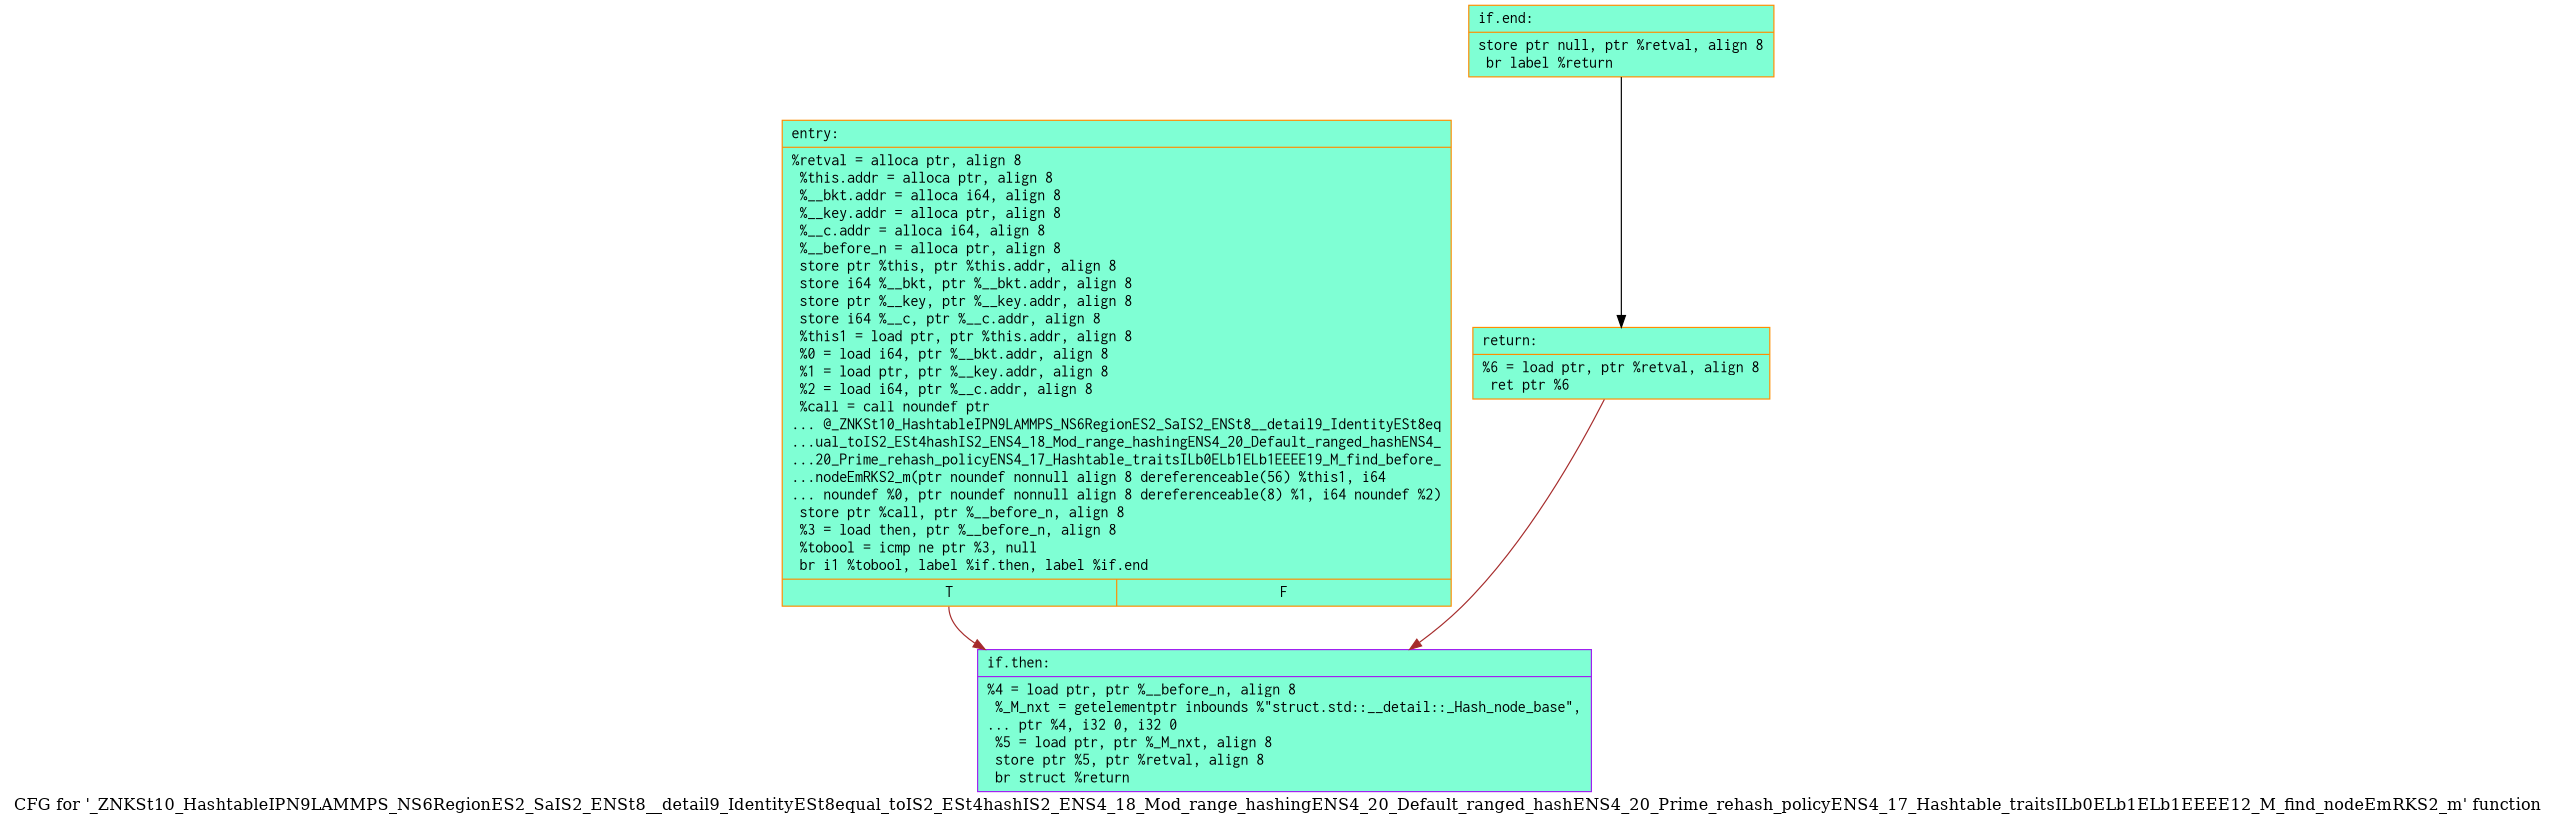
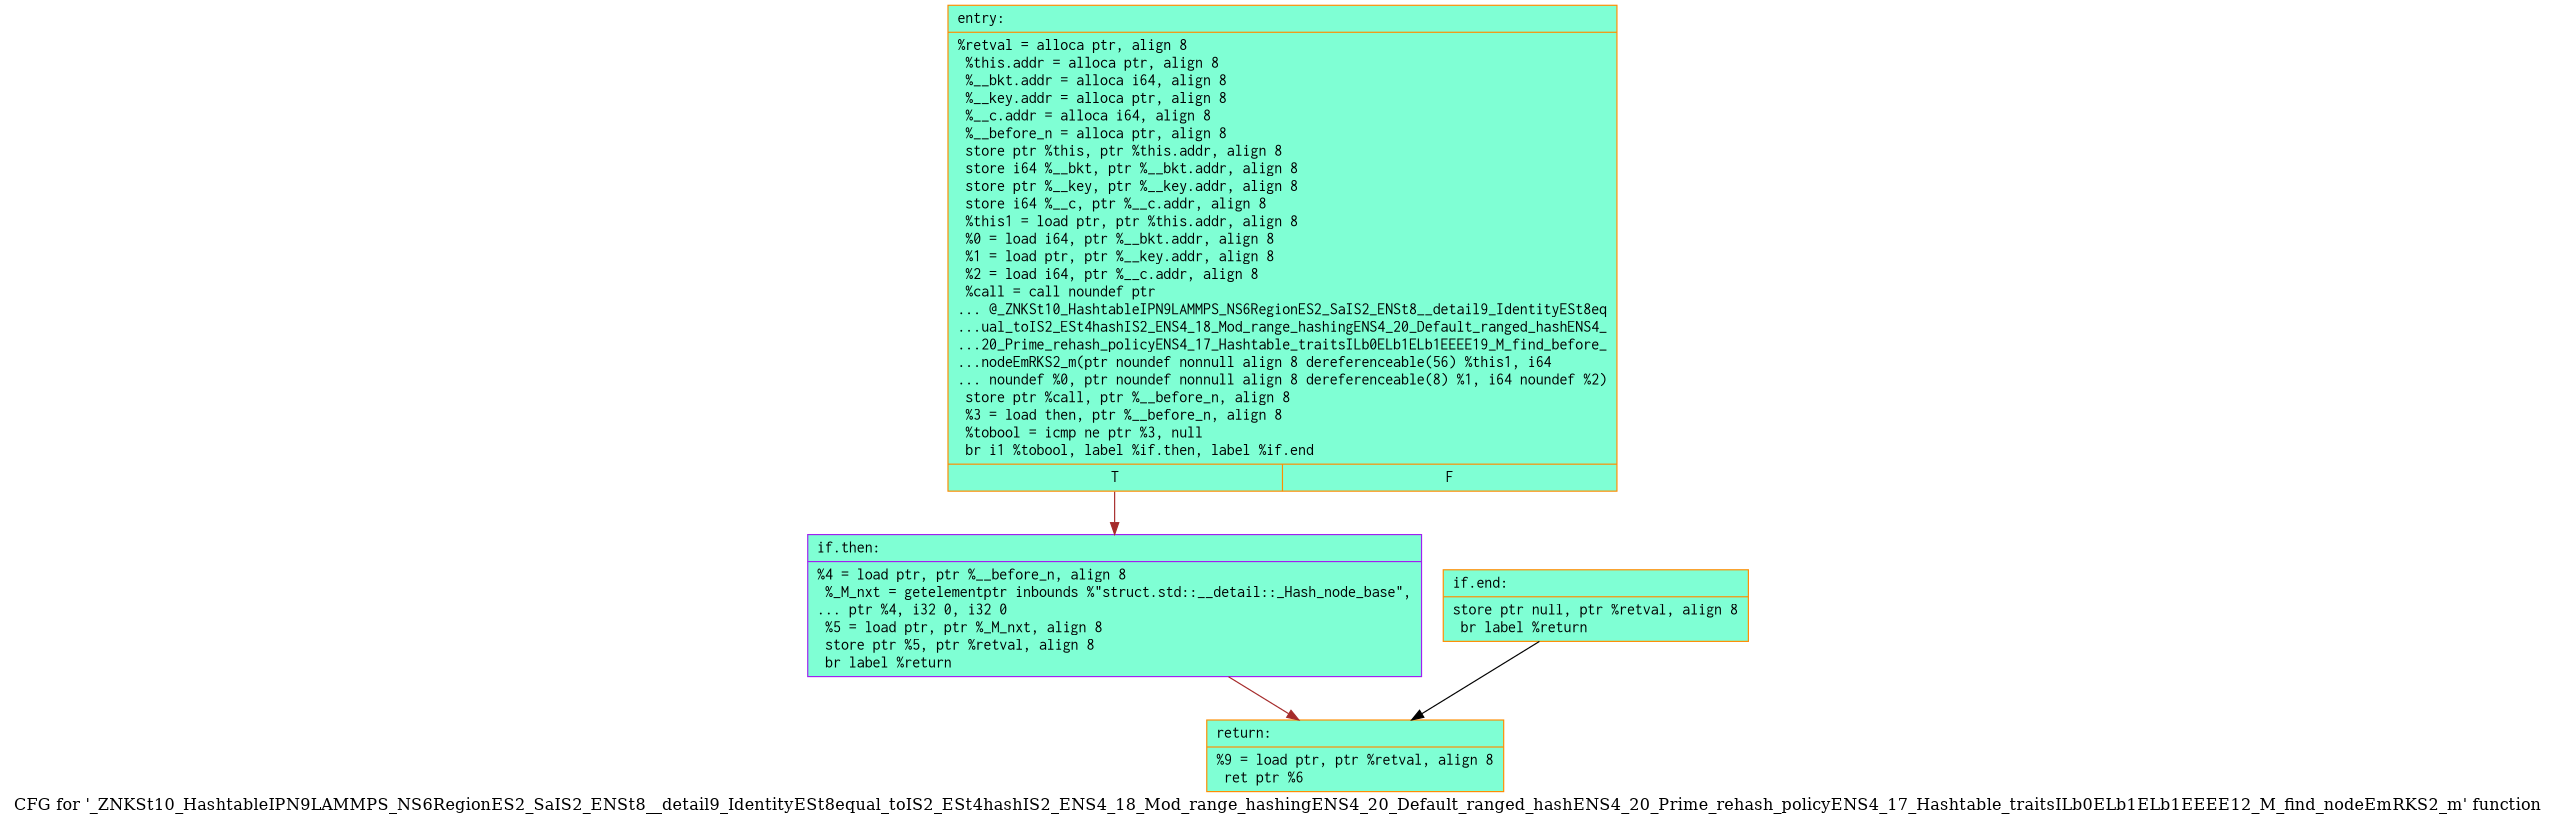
(1621, 367) -> (1355, 760)
(1525, 531) -> (1259, 695)
(1059, 778) -> (885, 663)
